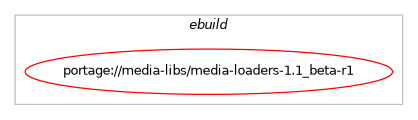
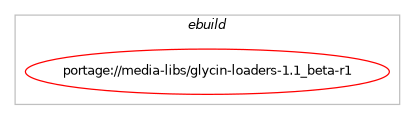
(209, 72) -> (207, 72)
